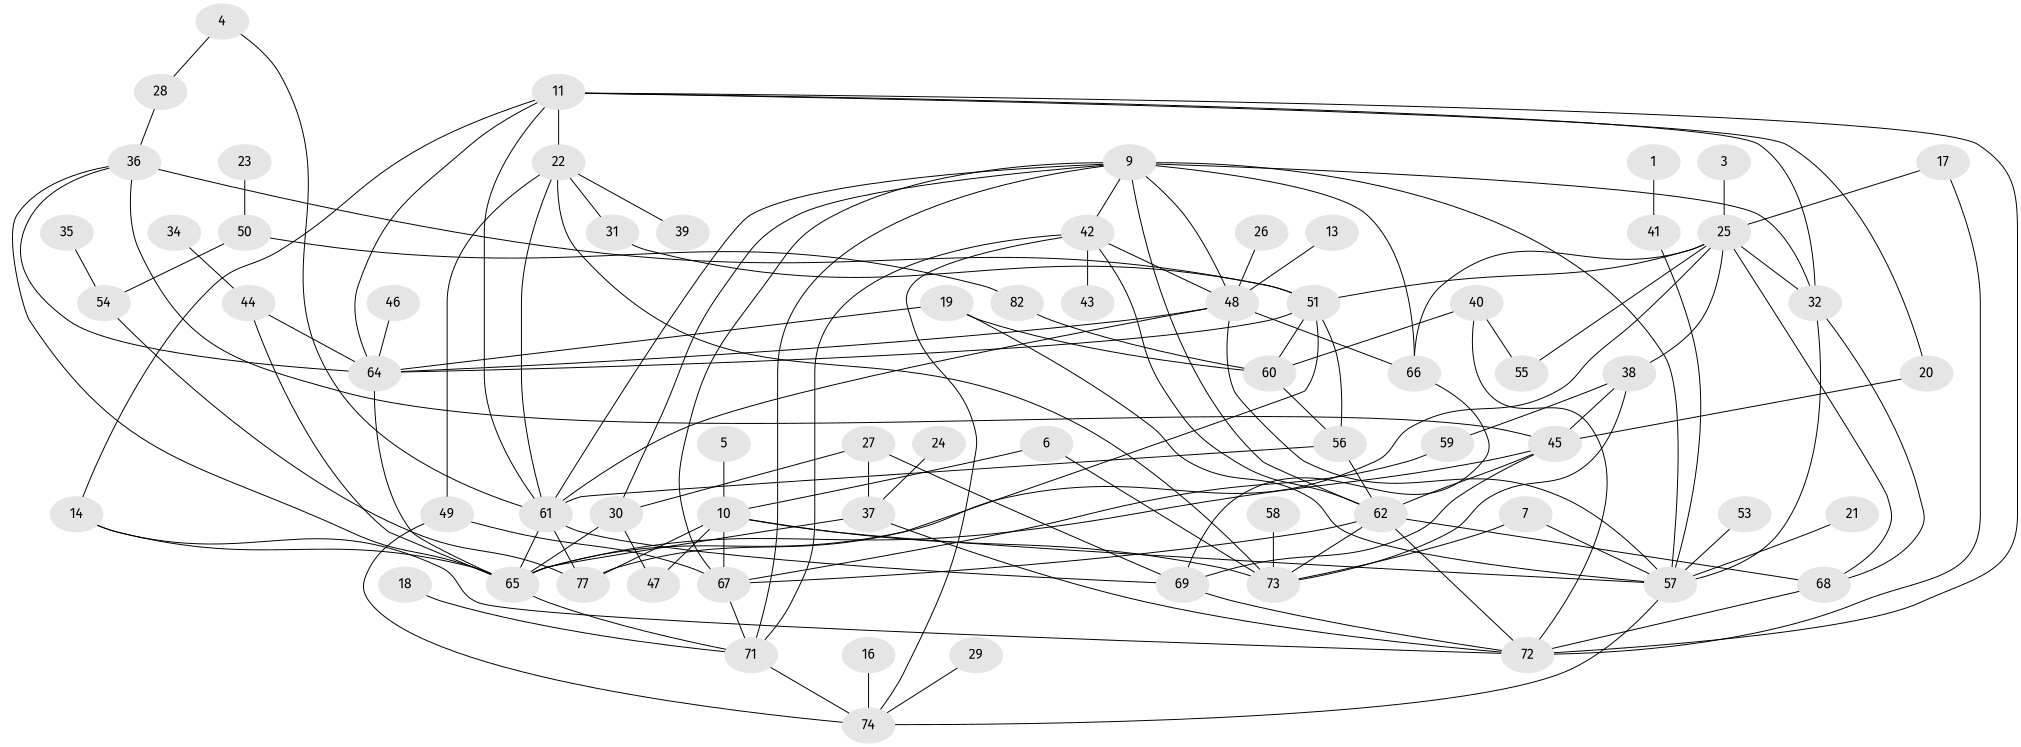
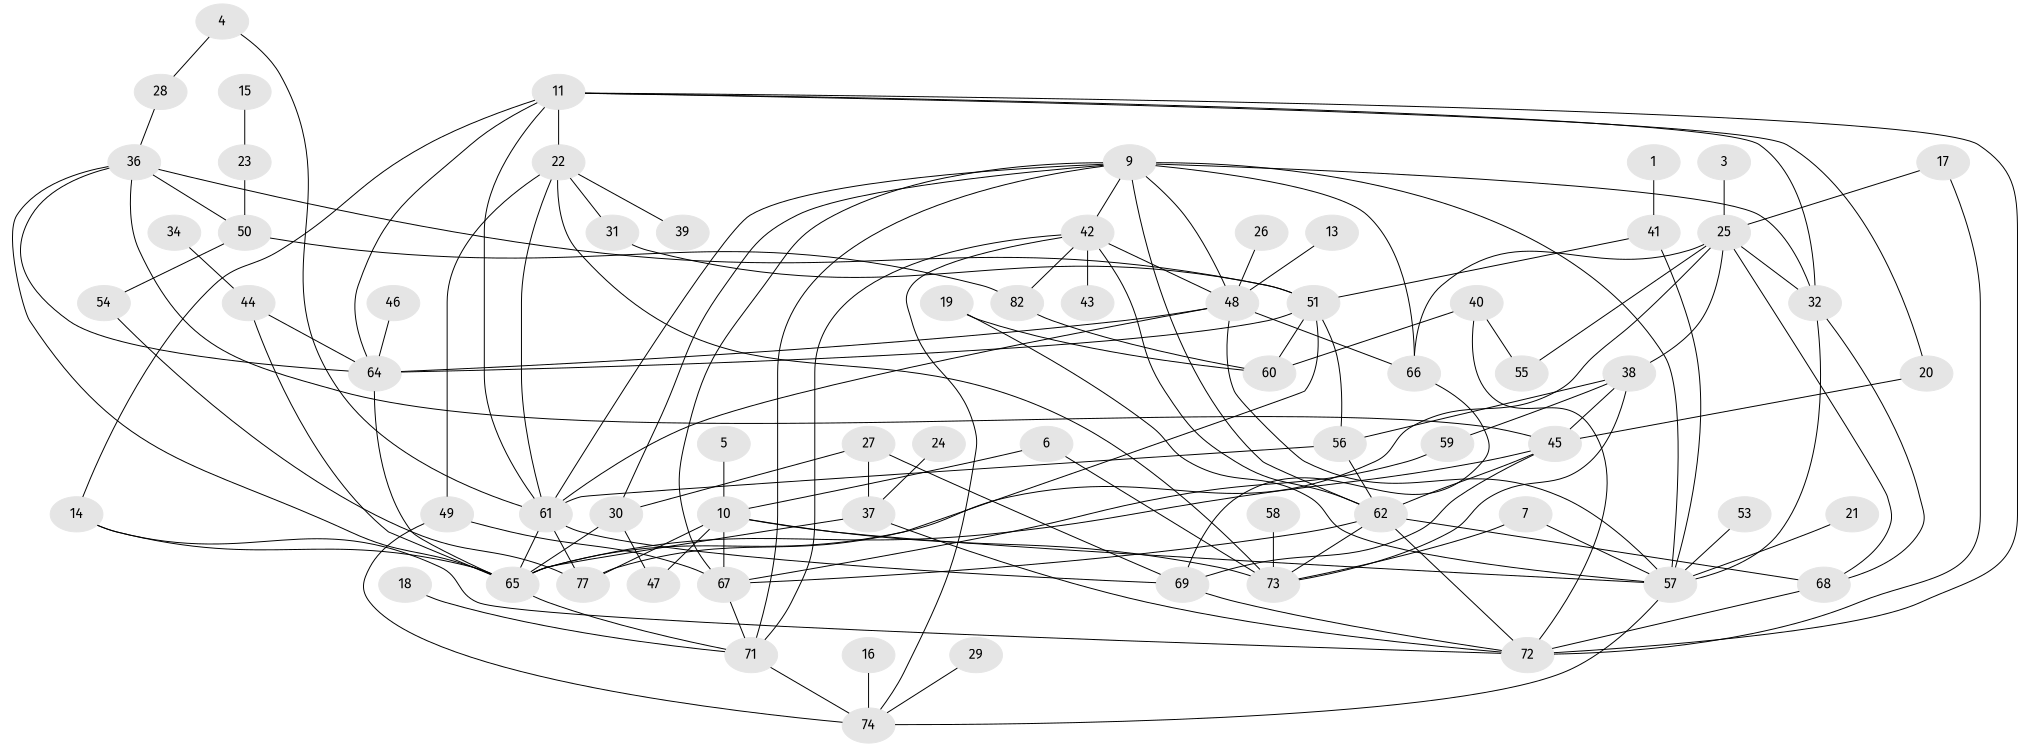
none -> (245, 92)
none -> (189, 197)
(67, 233) -> none
none -> (1046, 274)
(1522, 275) -> (1484, 268)
(674, 337) -> none
(1305, 409) -> (1485, 409)
